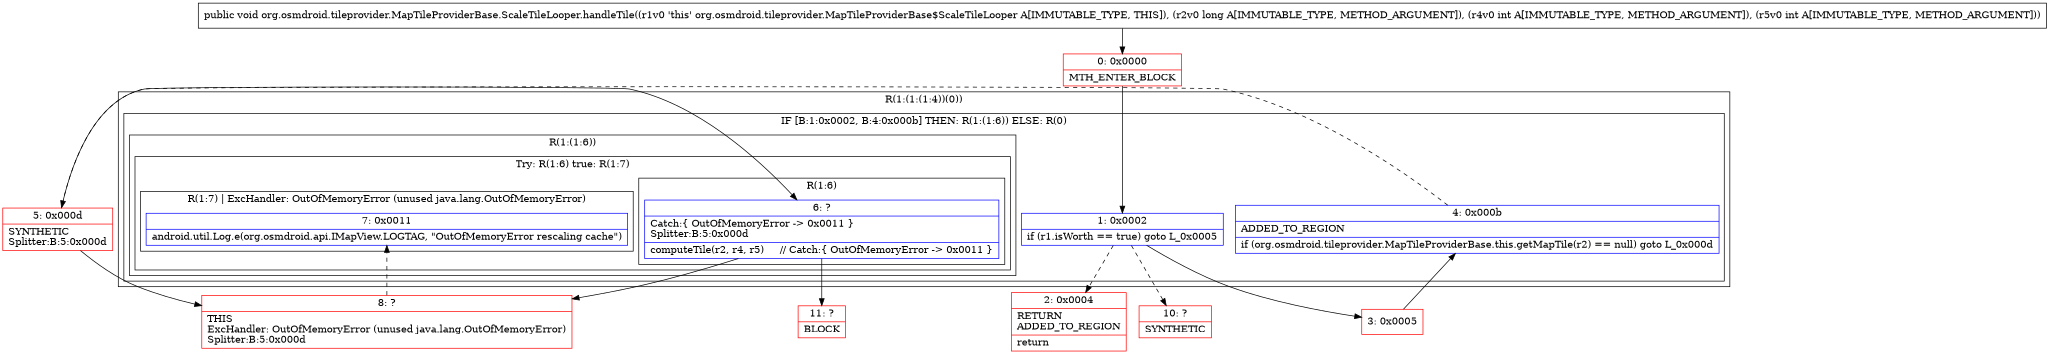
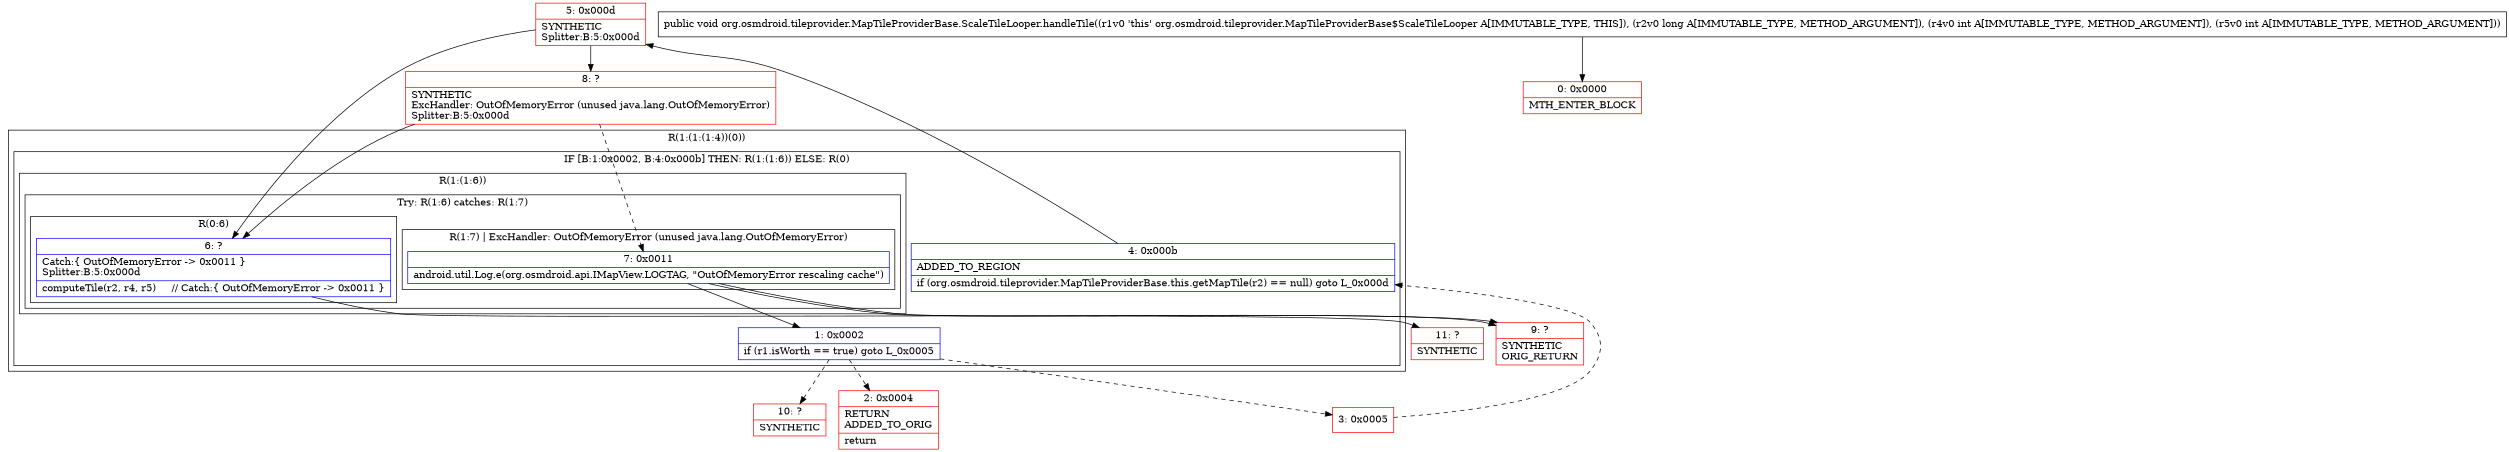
(738, 87) -> (896, 118)
(1122, 146) -> (738, 303)
(573, 165) -> (463, 203)
(822, 186) -> (214, 224)
(660, 281) -> (331, 168)
(1420, 291) -> (1600, 352)
(1247, 292) -> (1133, 386)
(220, 319) -> (442, 95)
(1069, 327) -> (889, 425)
(822, 329) -> (1447, 351)
none -> (1540, 344)
